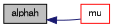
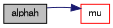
(69, 20) -> (59, 7)
